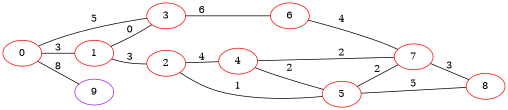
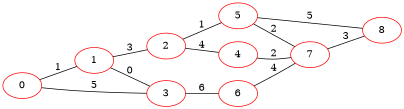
(58, 48) -> (58, 67)
(289, 79) -> none
(94, 92) -> none
